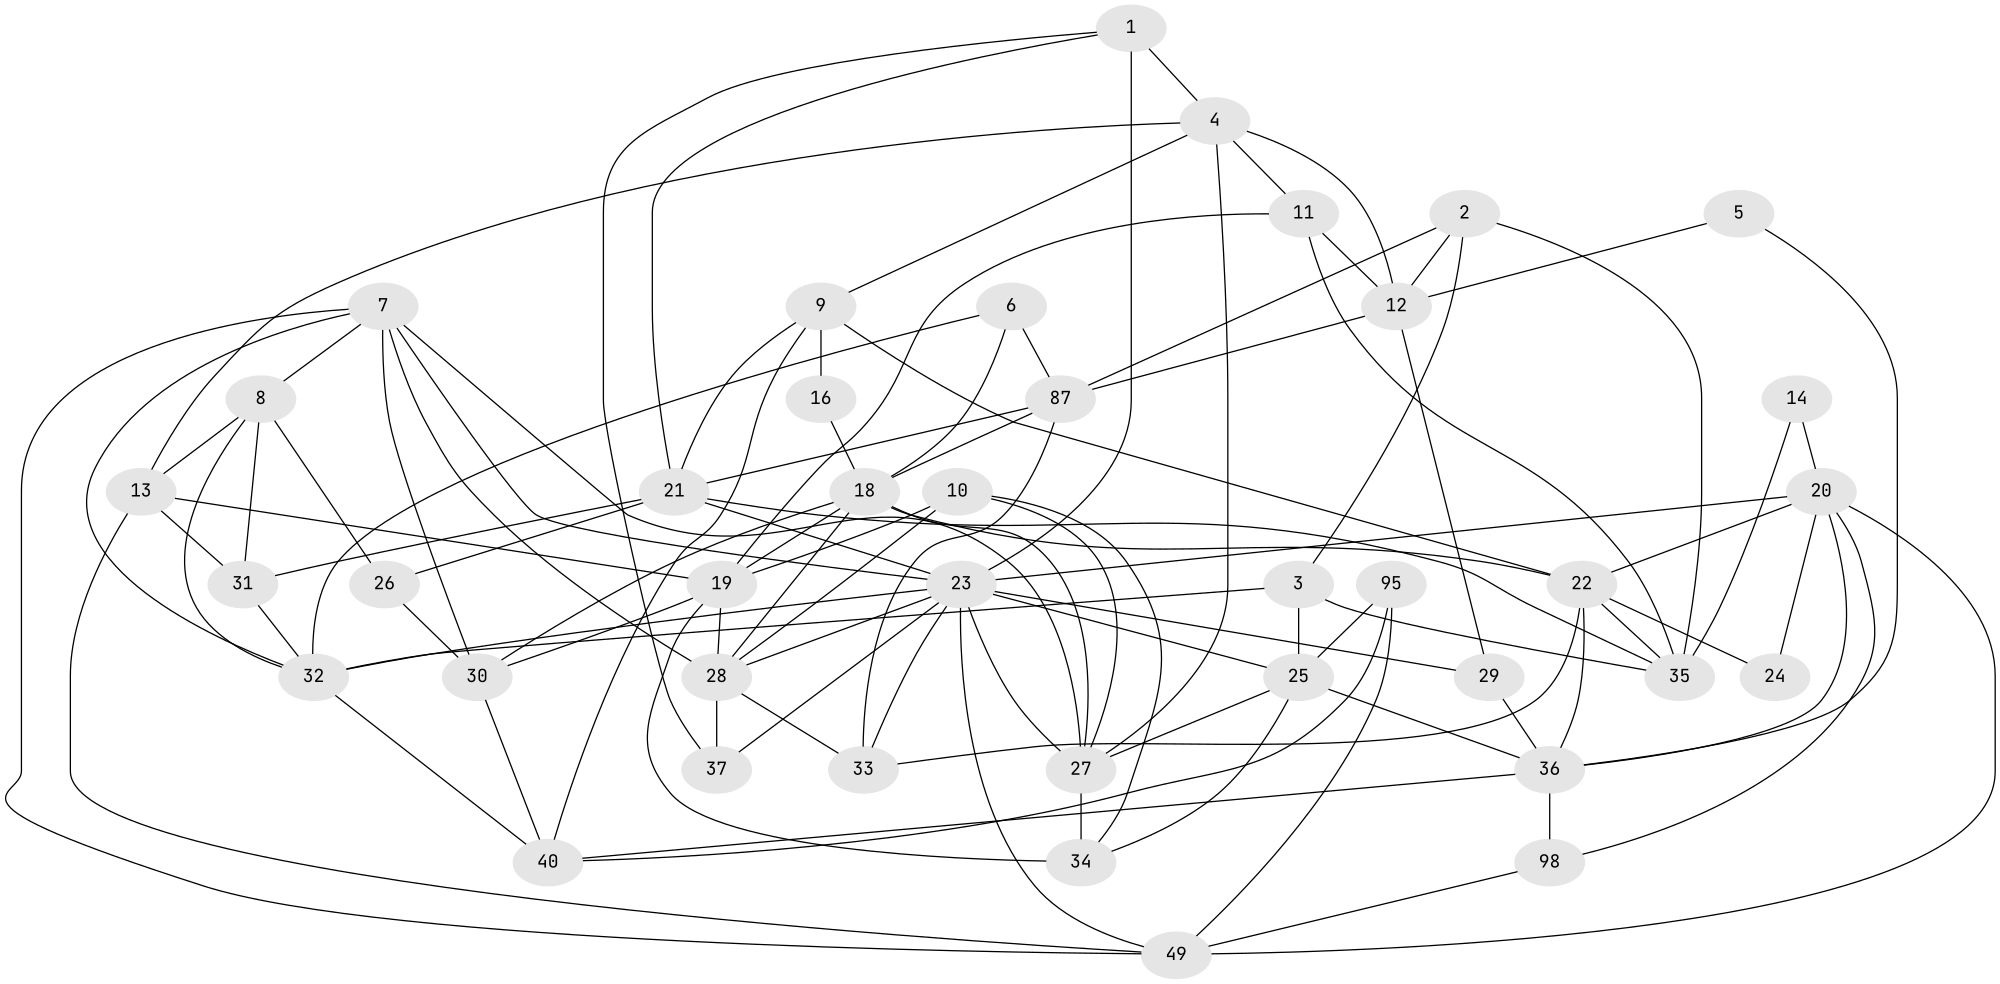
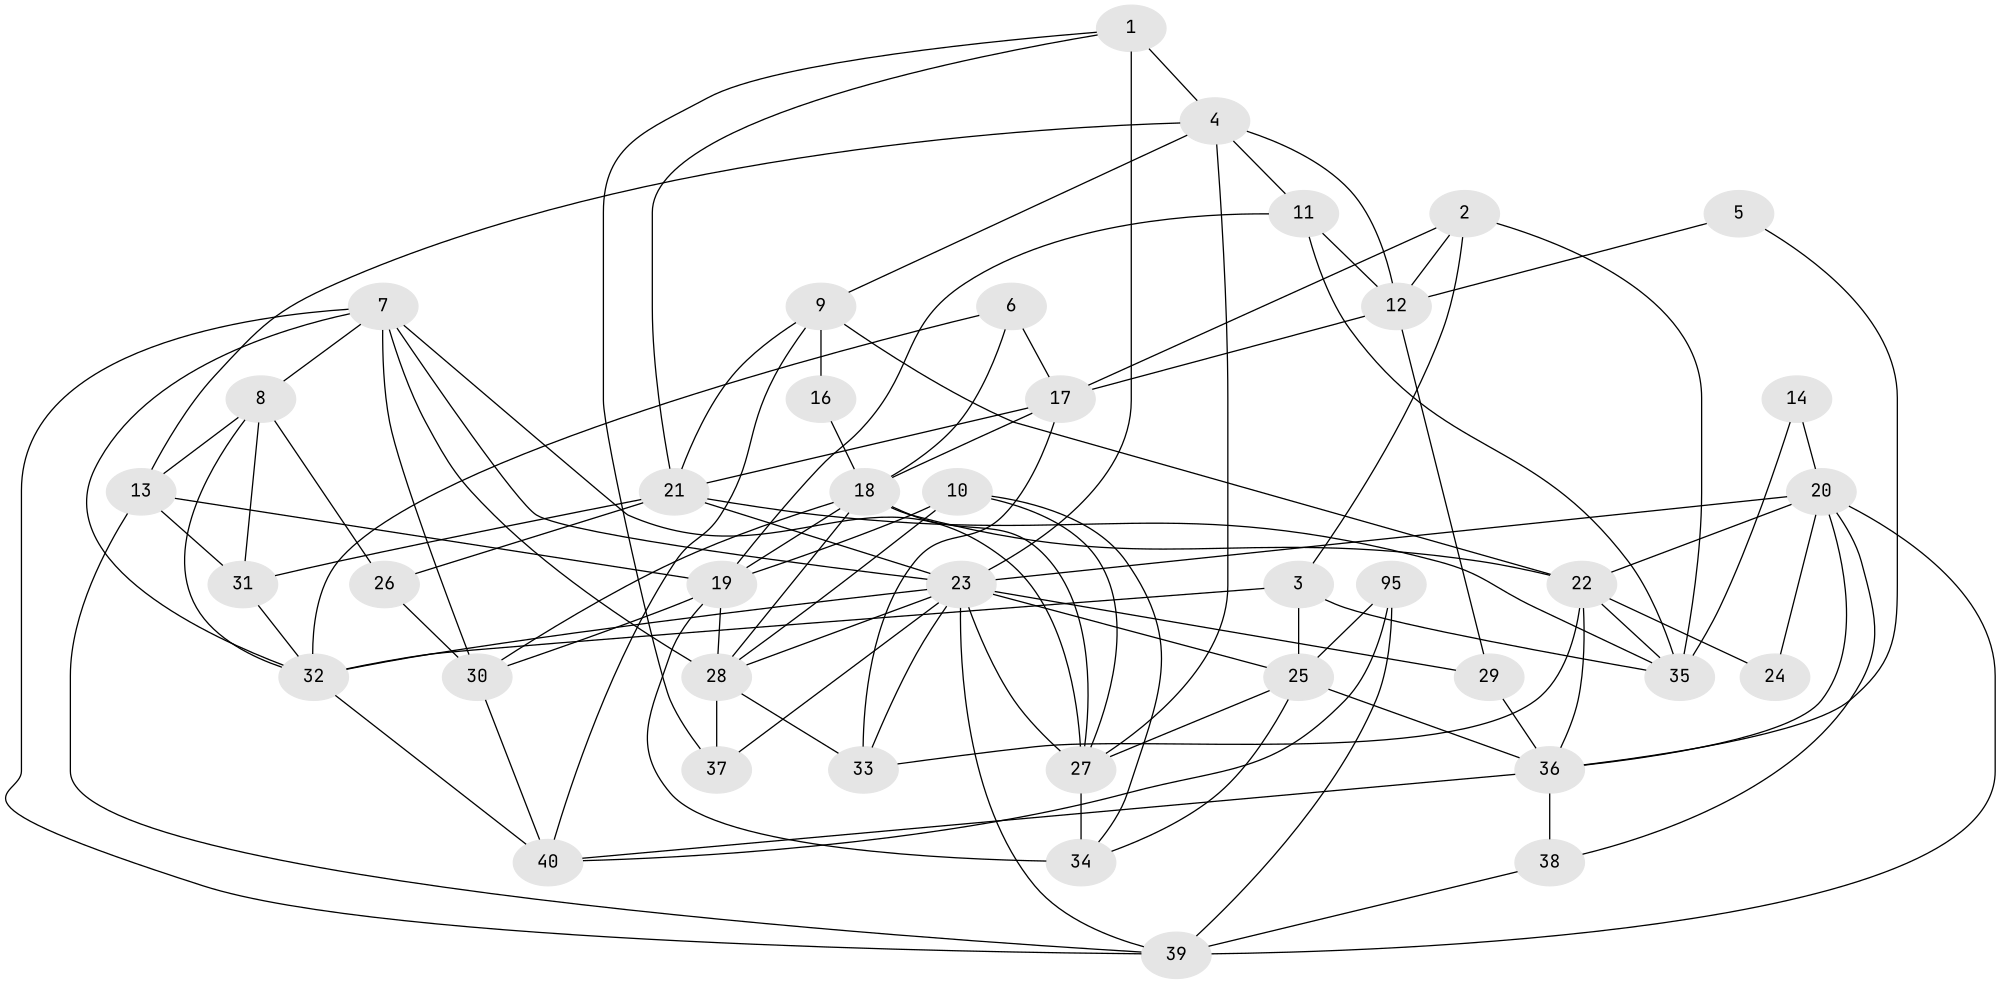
(1060, 399) -> (1060, 399)
(1550, 863) -> (1550, 863)
(1176, 955) -> (1176, 955)
